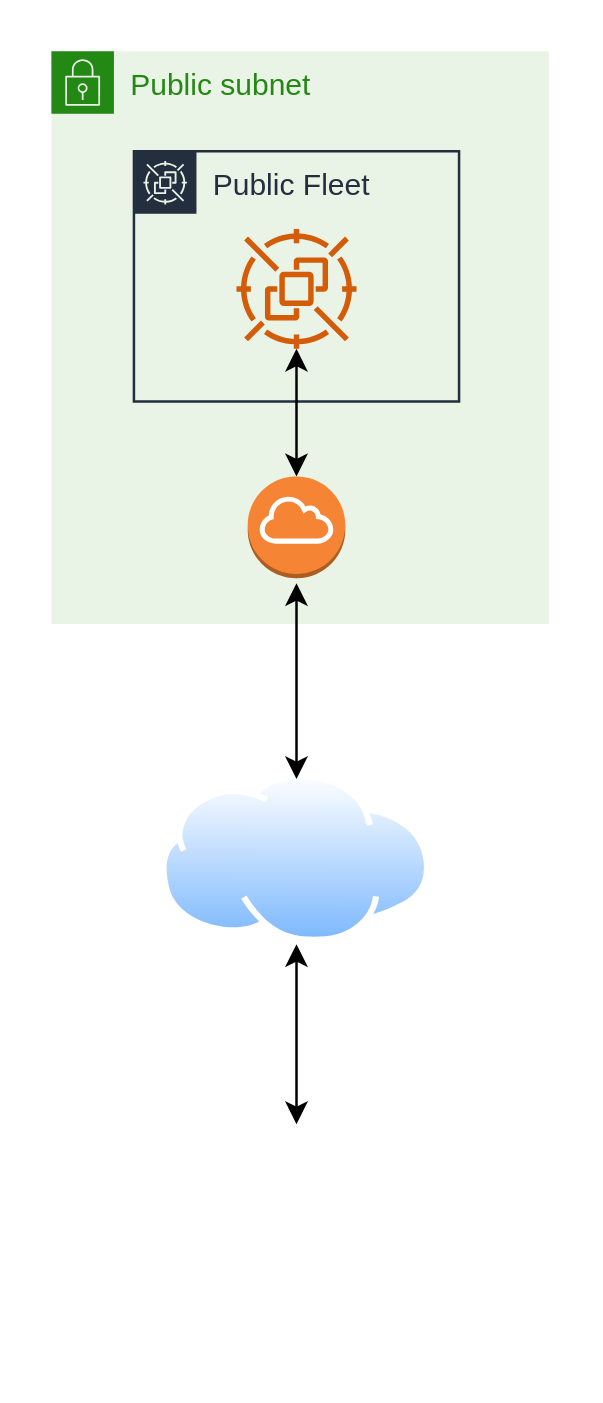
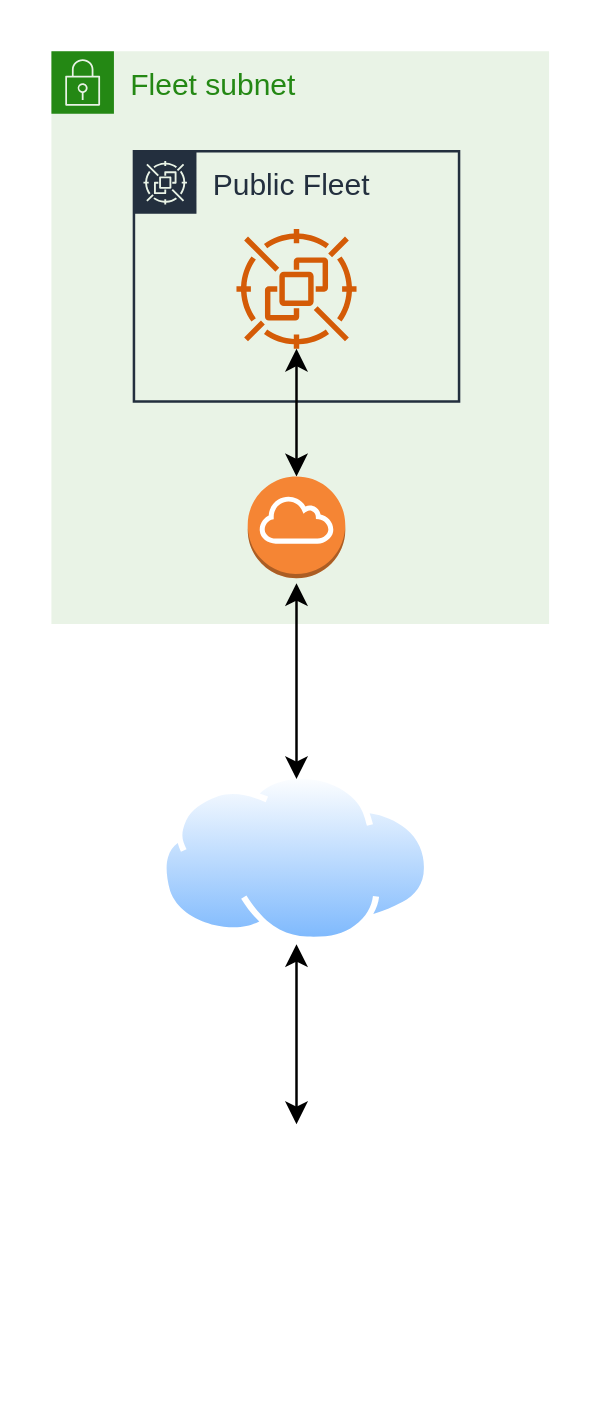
(229, 87) -> (224, 87)
